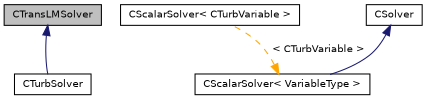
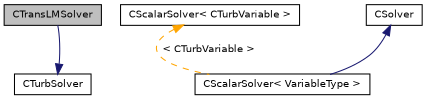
(257, 41) -> (167, 61)
(46, 55) -> (60, 44)
